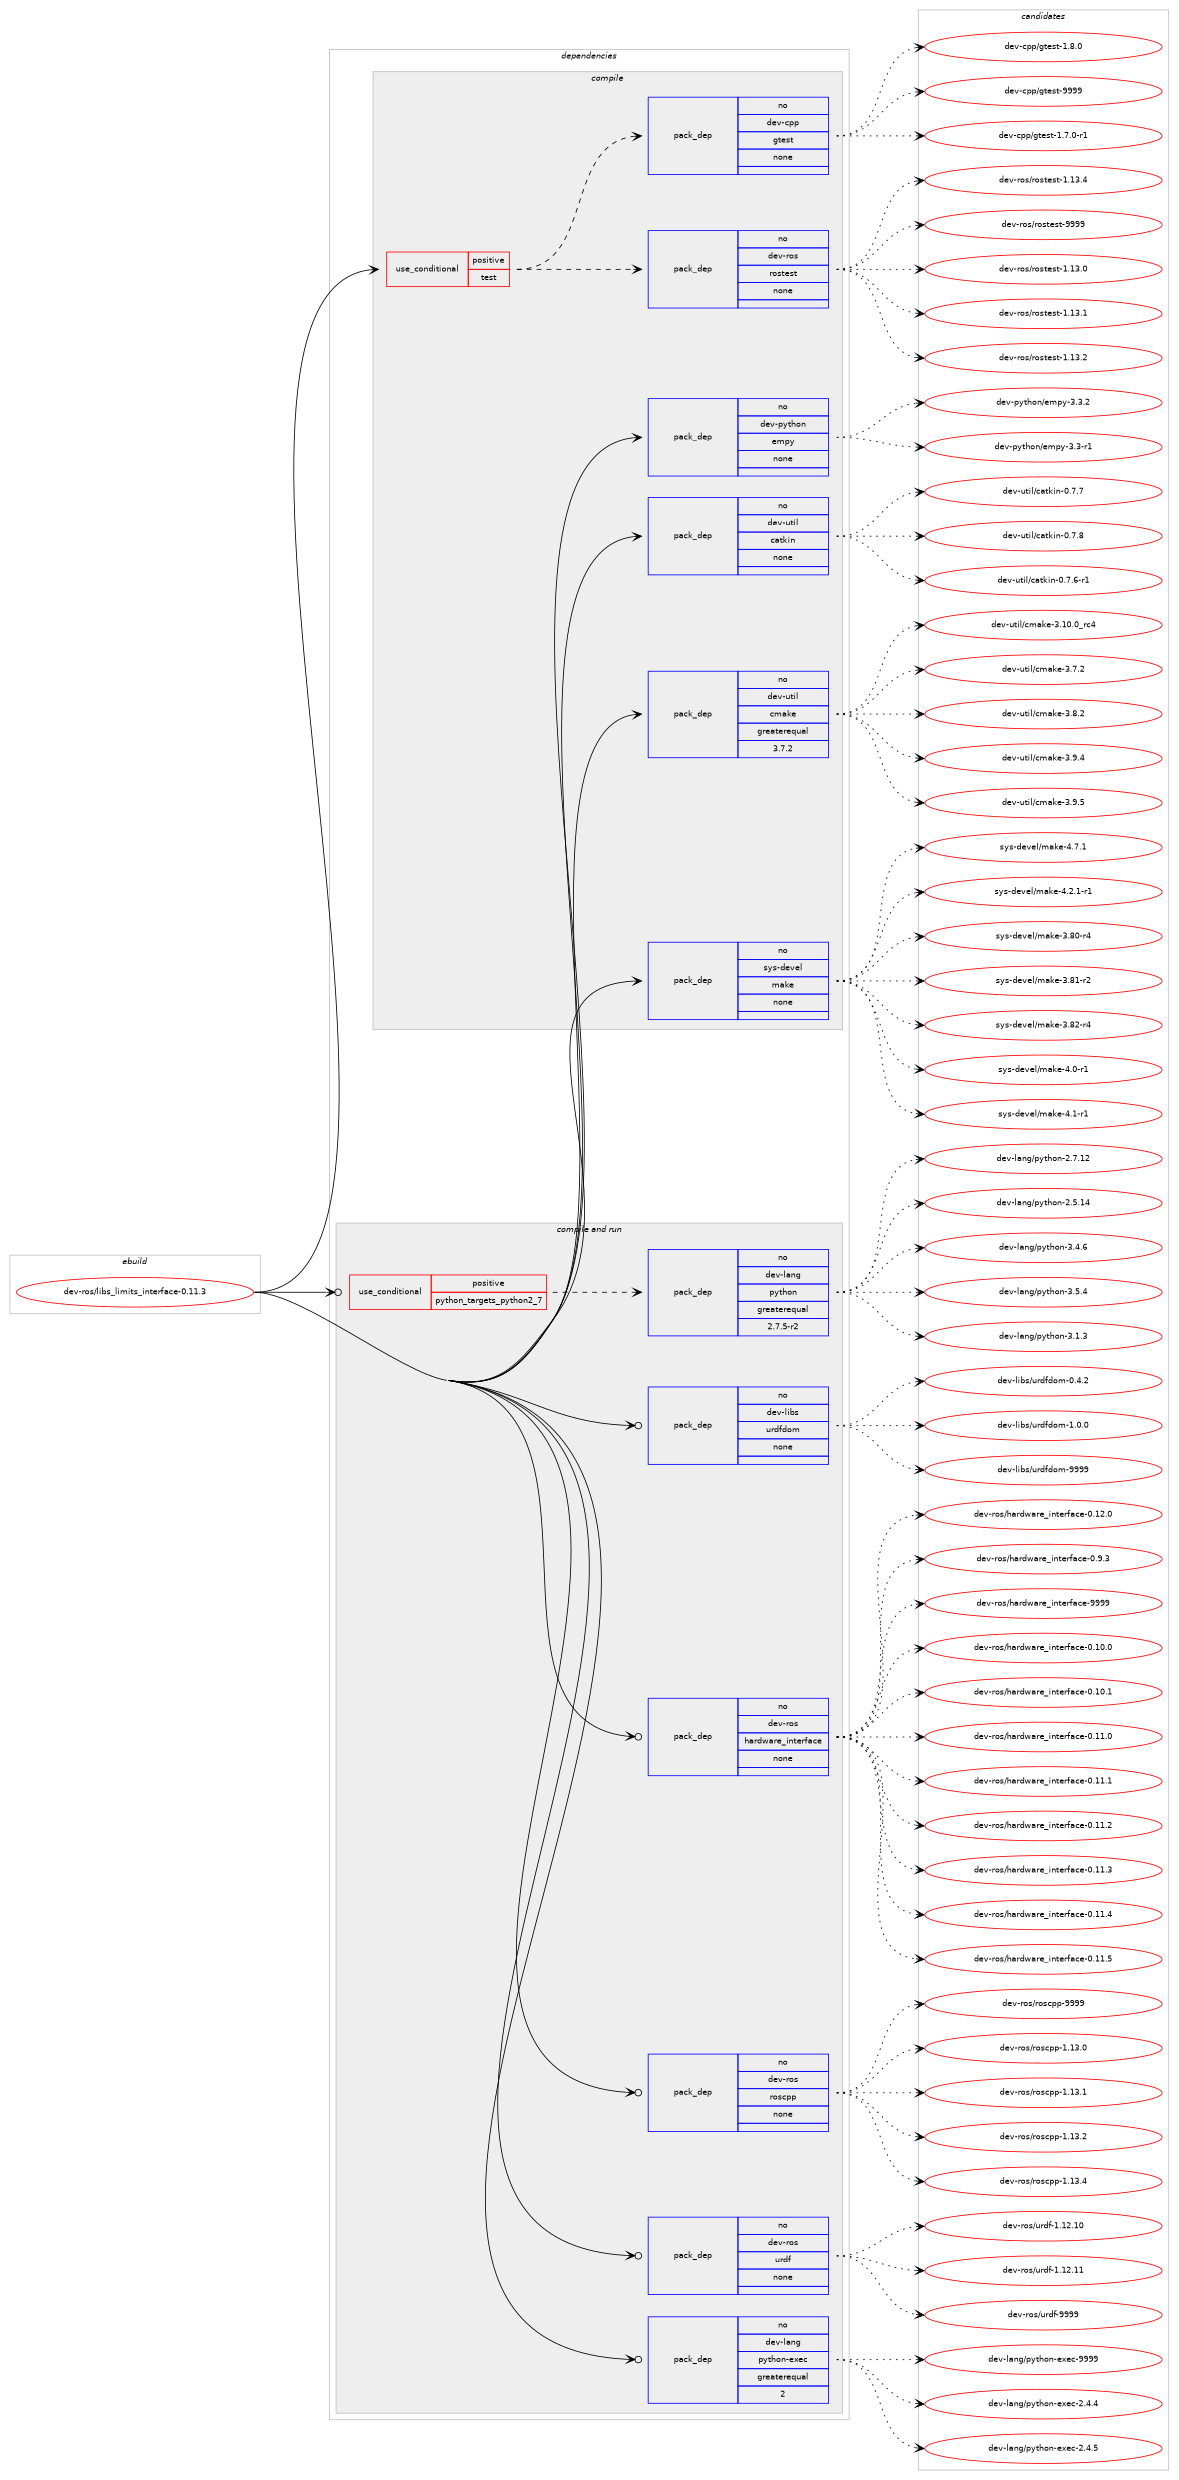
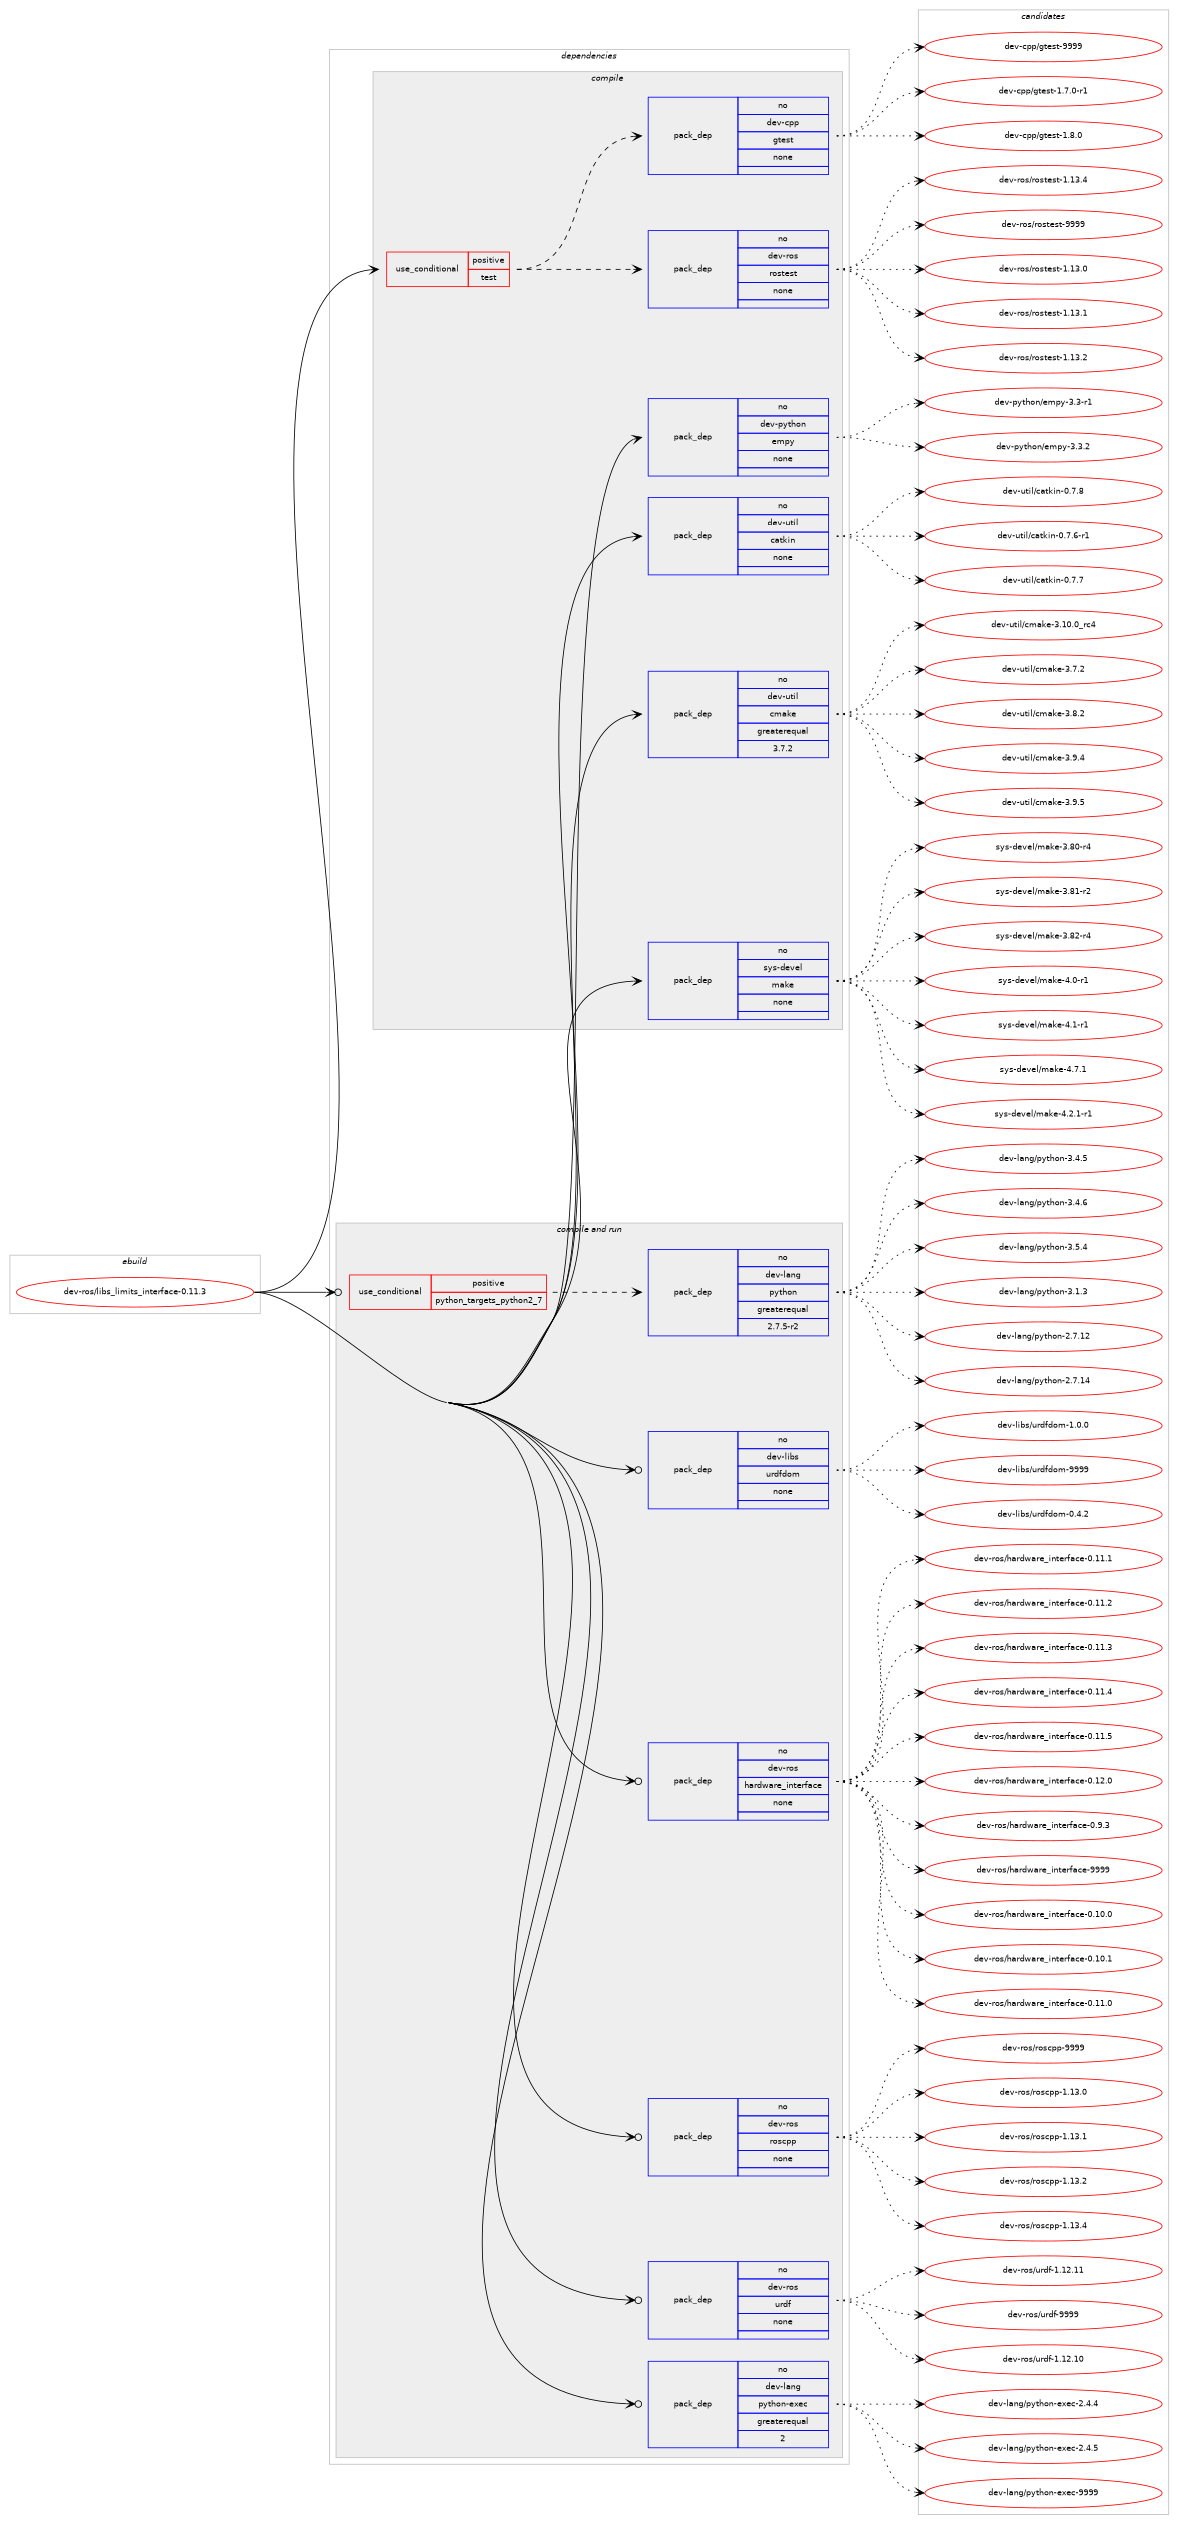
none -> (1044, 1159)
(1044, 1203) -> (1044, 1381)
